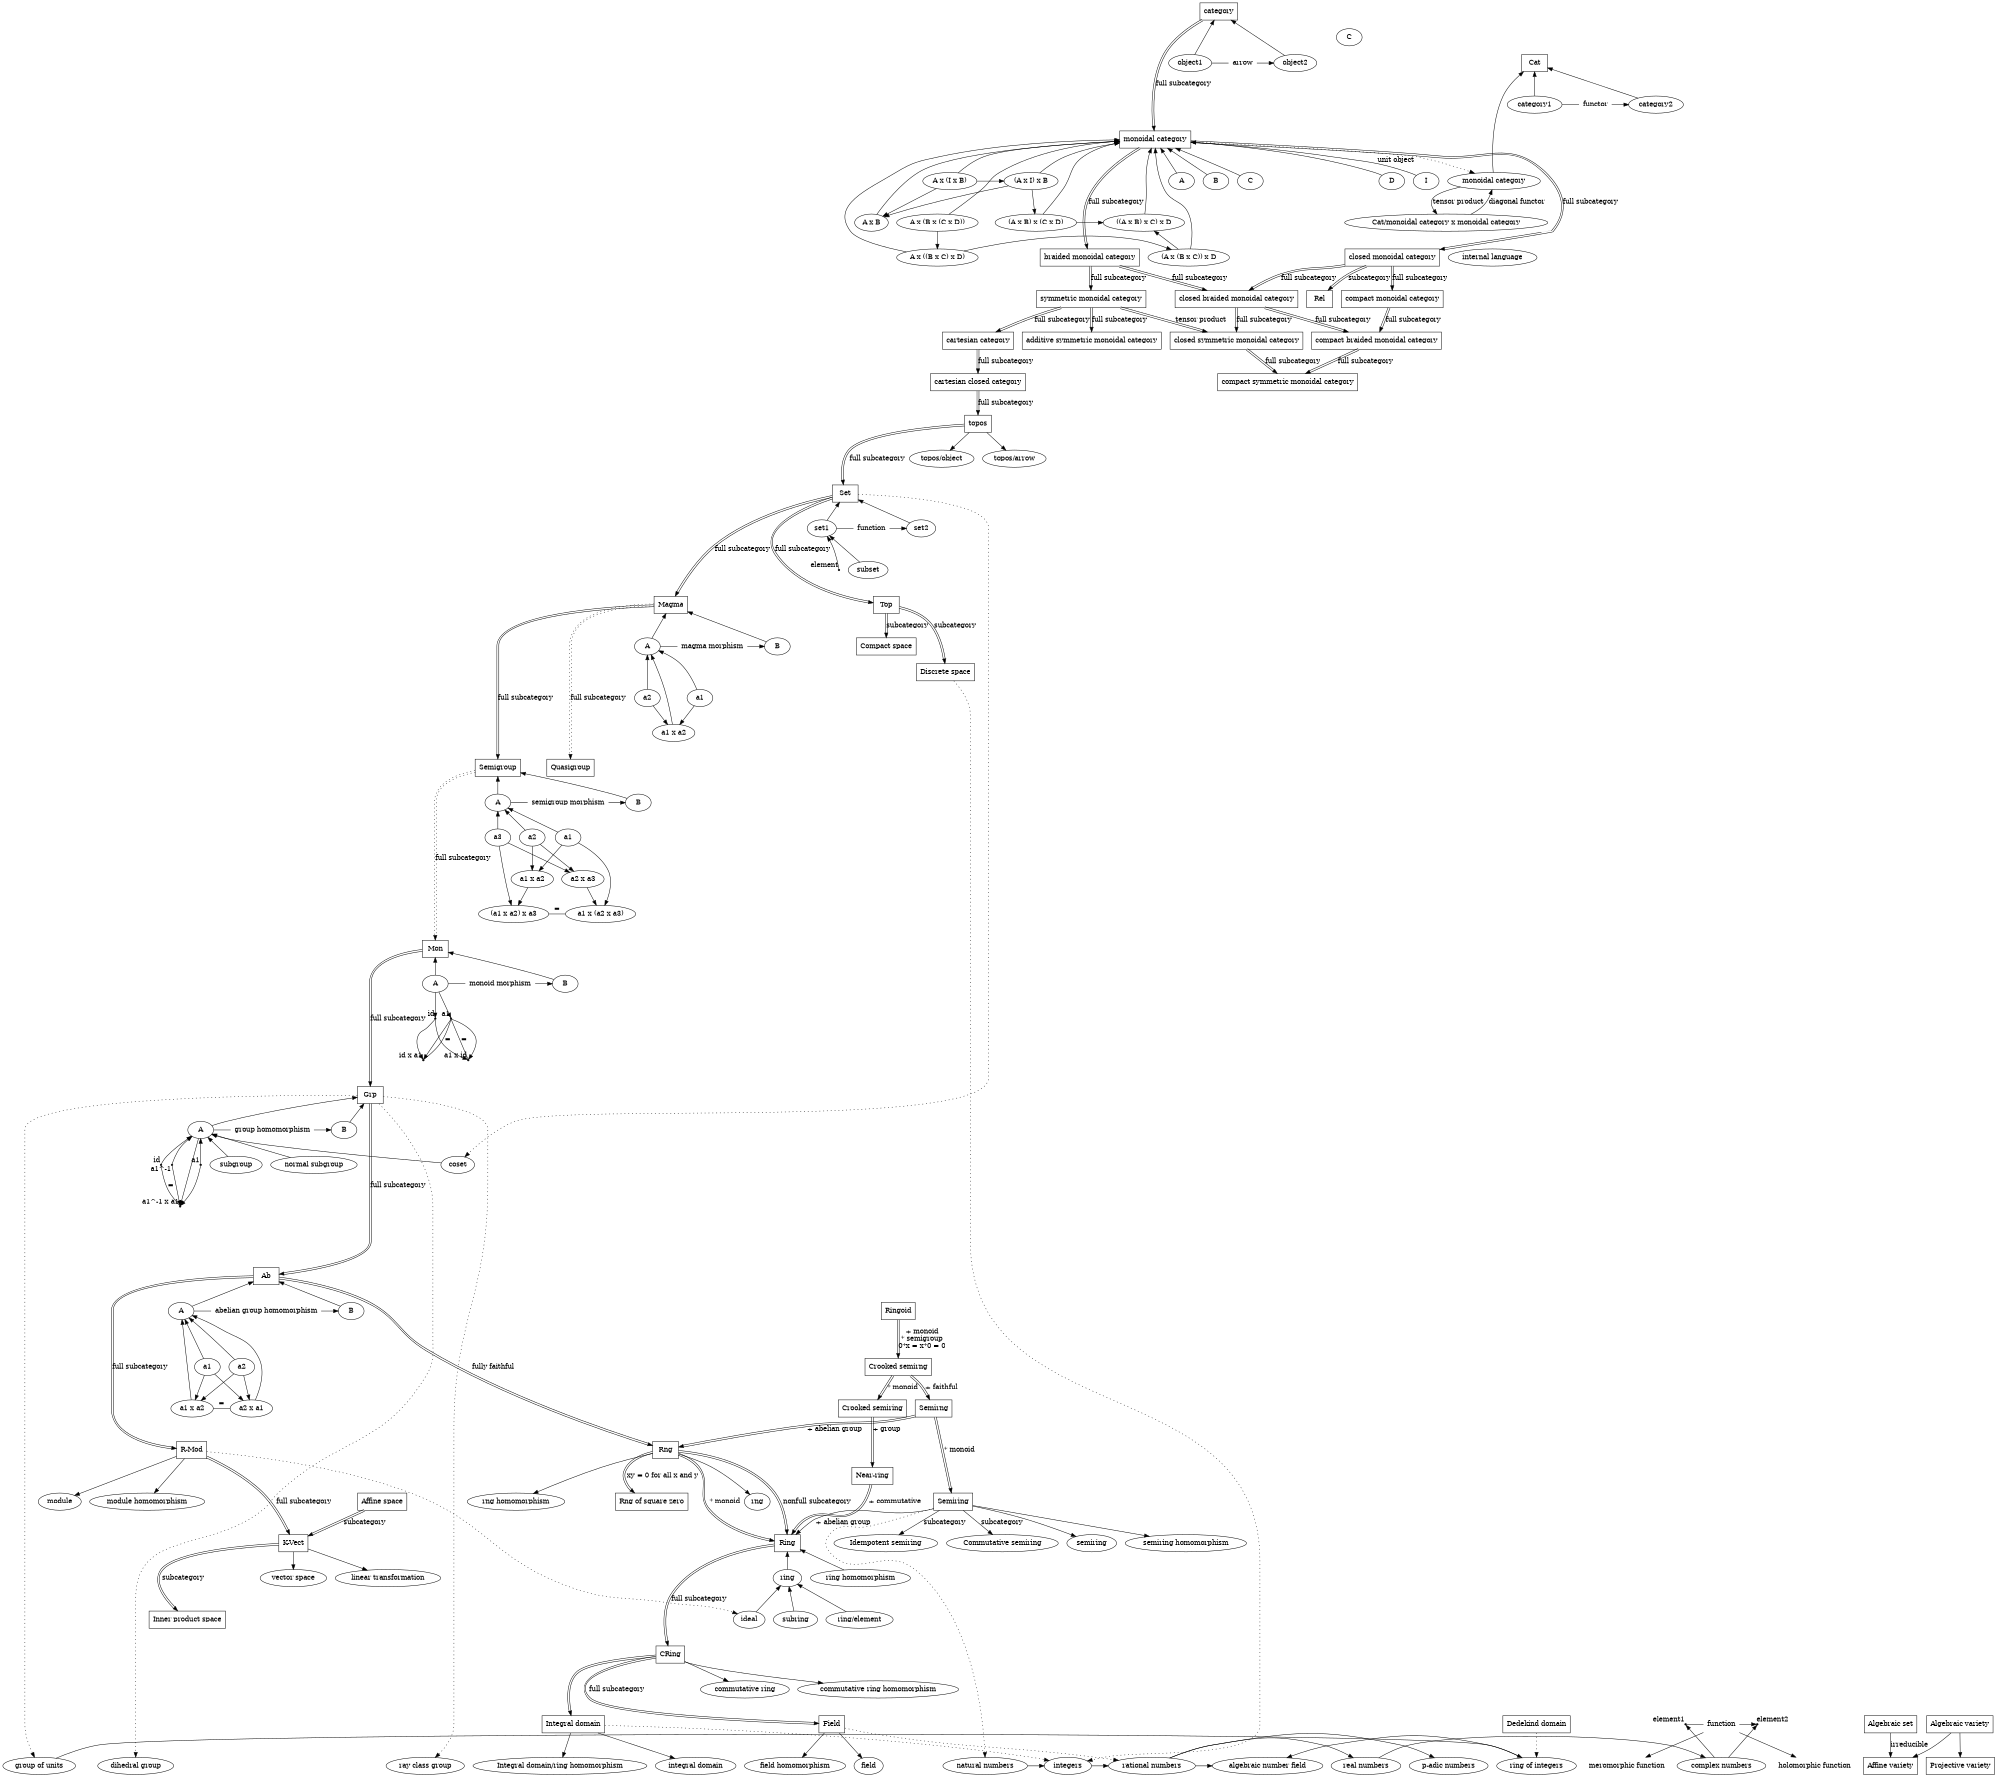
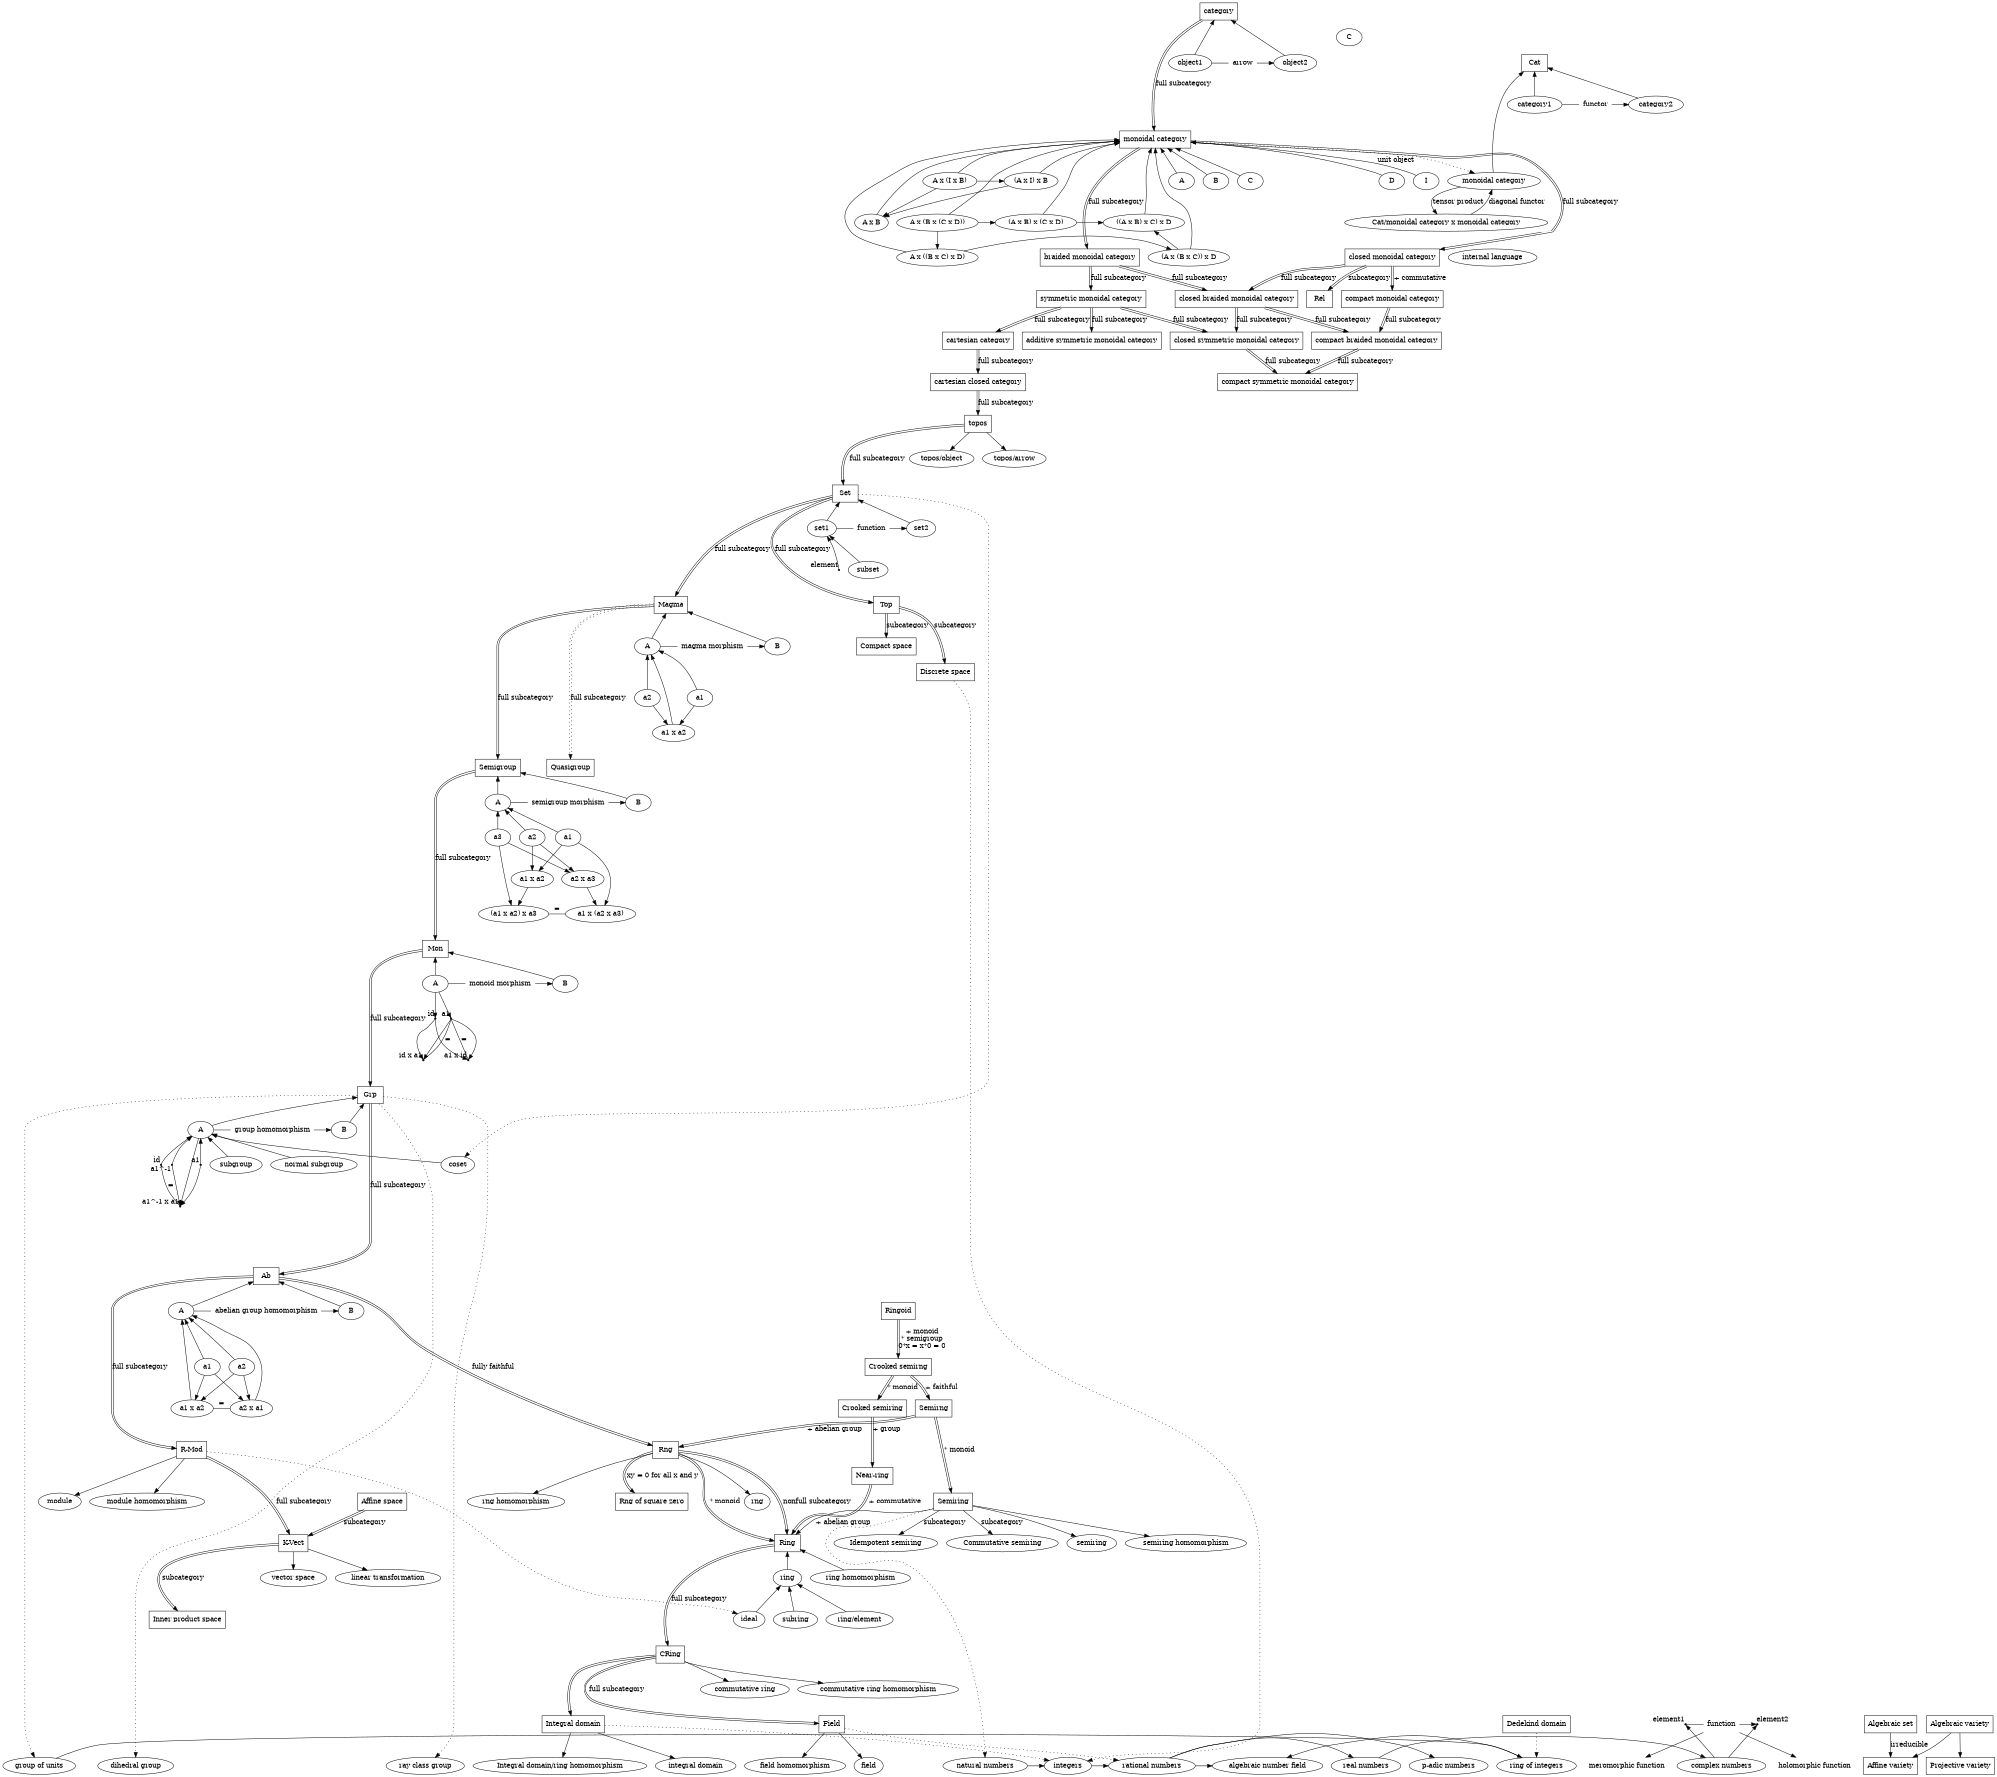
(1033, 199) -> (984, 223)
(1420, 278) -> (1420, 278)
(1201, 320) -> (1201, 320)
(435, 841) -> (435, 841)
